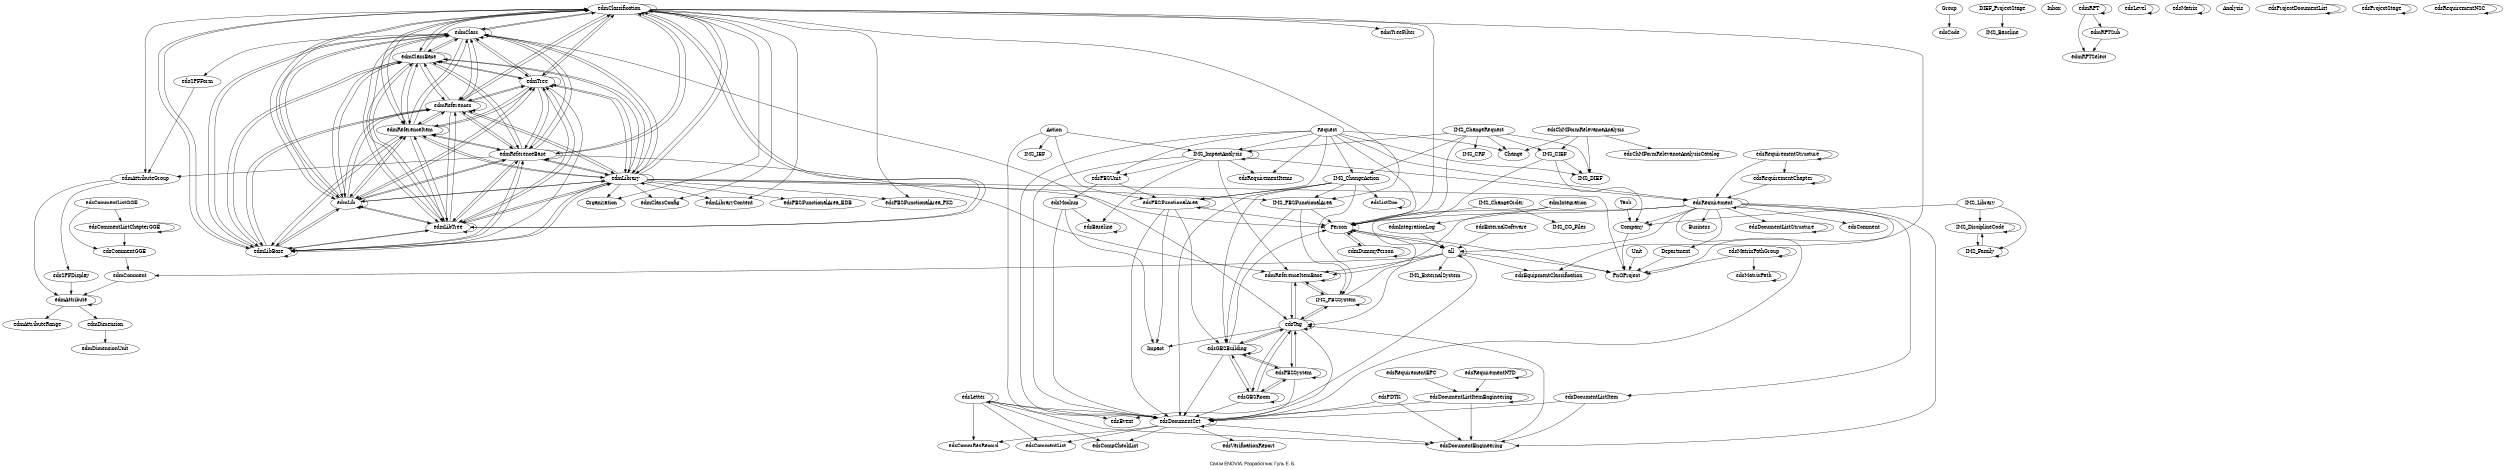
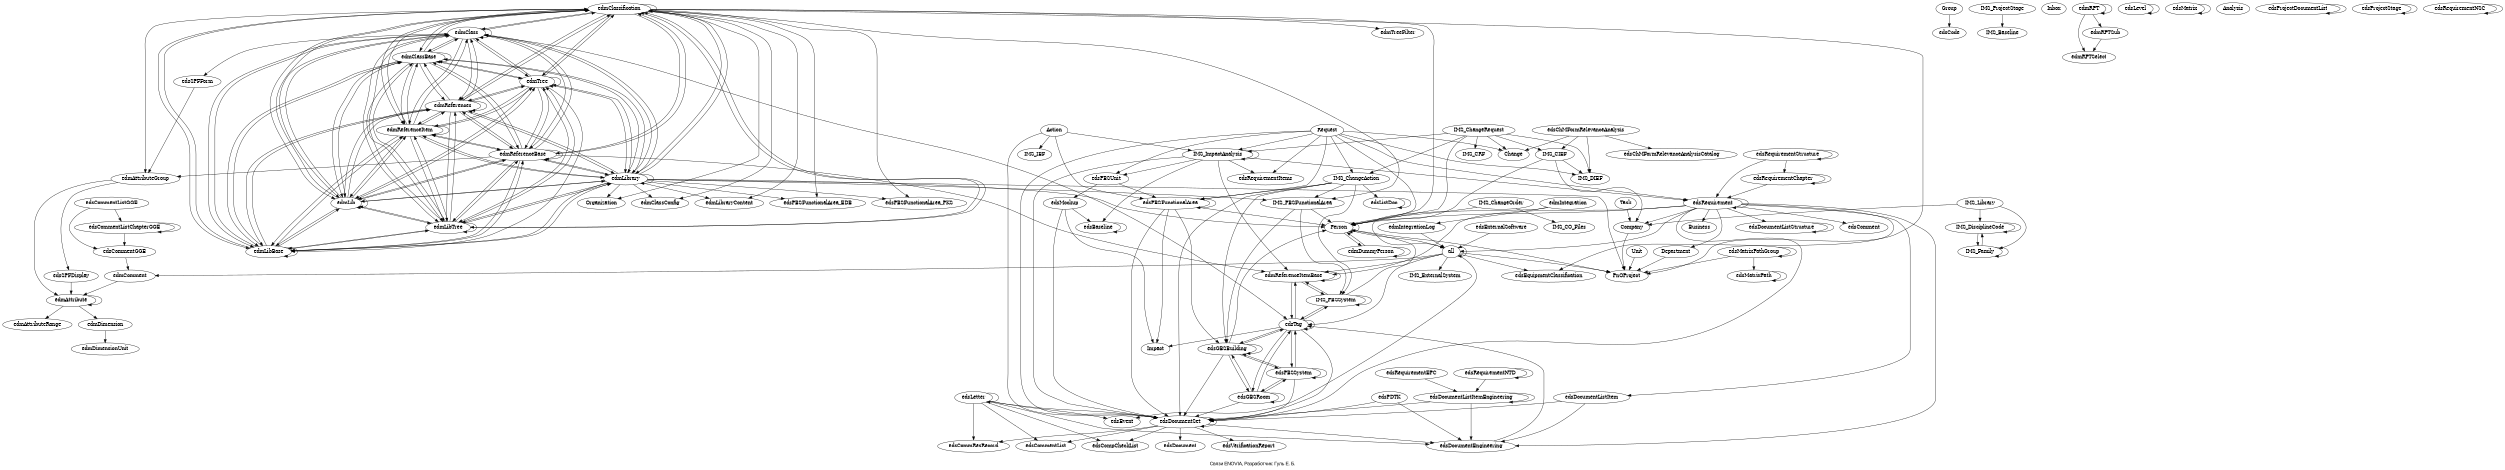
(2002, 9) -> (2002, 9)
none -> (805, 38)
none -> (1180, 446)
